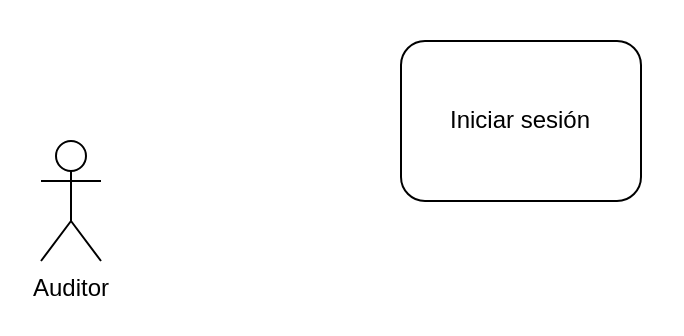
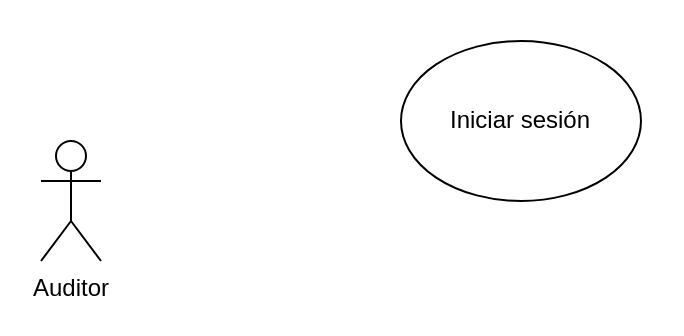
(521, 121) -> (521, 121)
